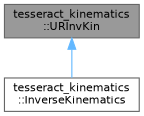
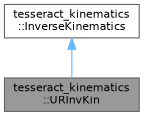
(72, 64) -> (72, 64)
